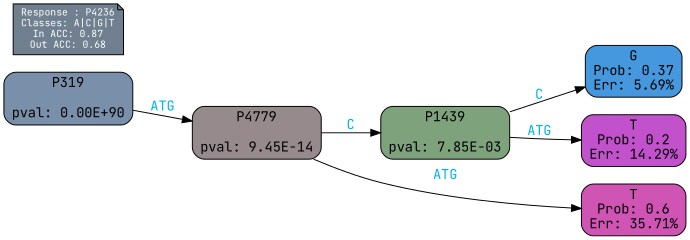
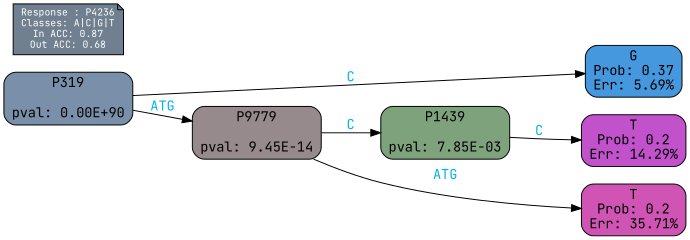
(543, 101) -> (354, 85)
(539, 131) -> (539, 131)
(257, 133) -> (257, 133)
(634, 210) -> (634, 210)
